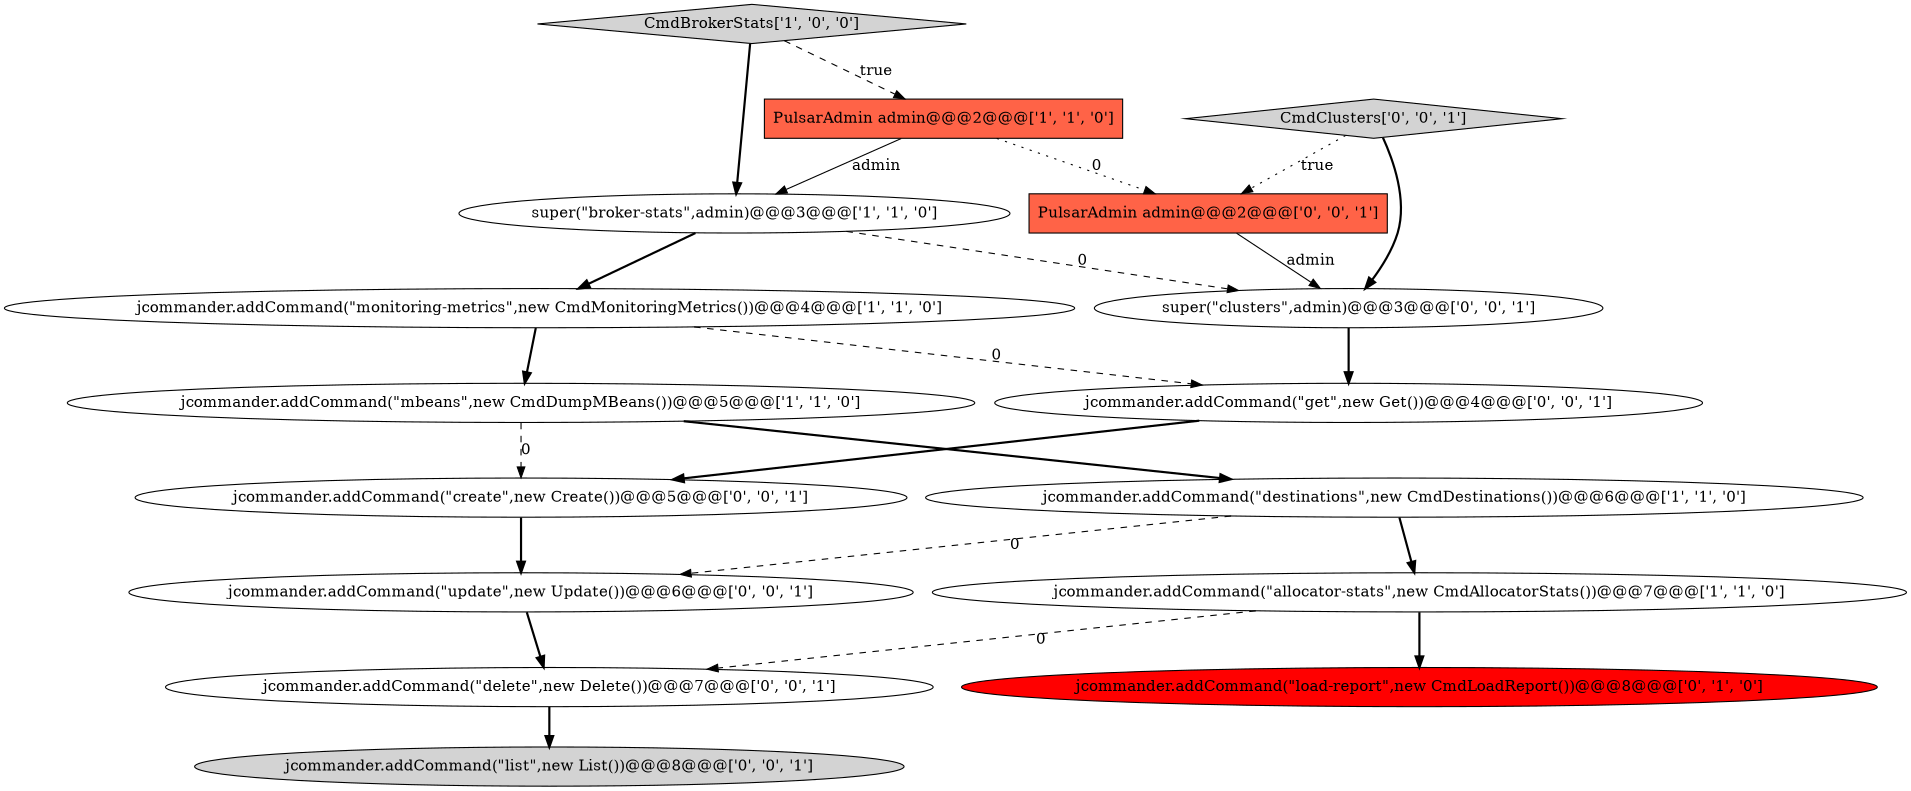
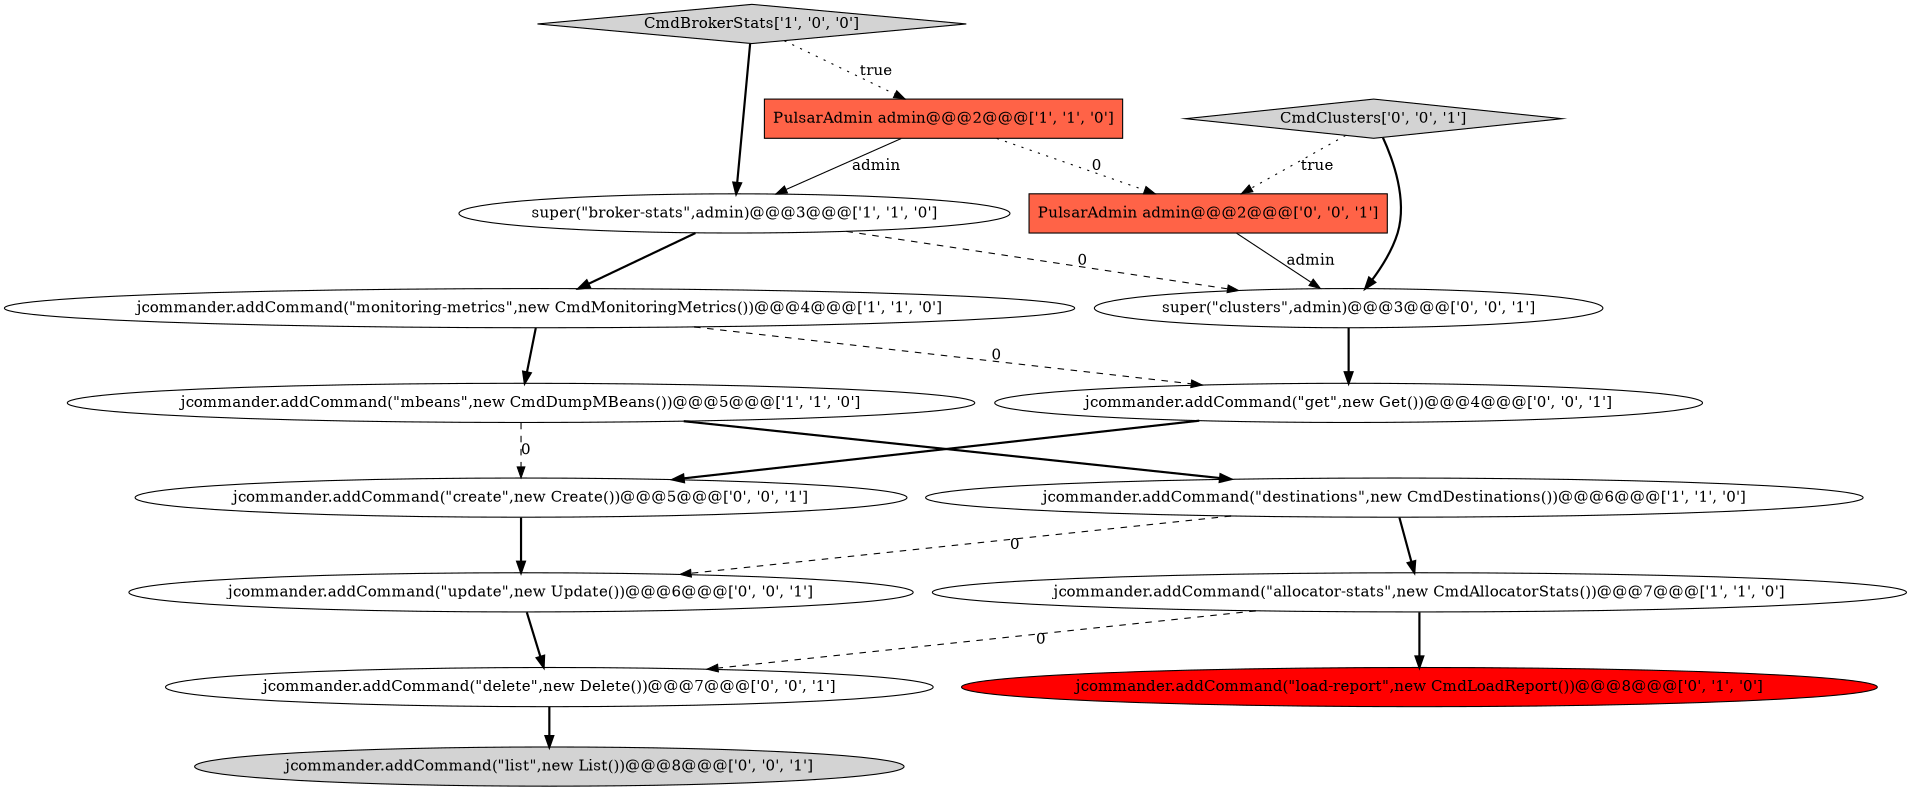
(840, 67) -> (840, 67)
